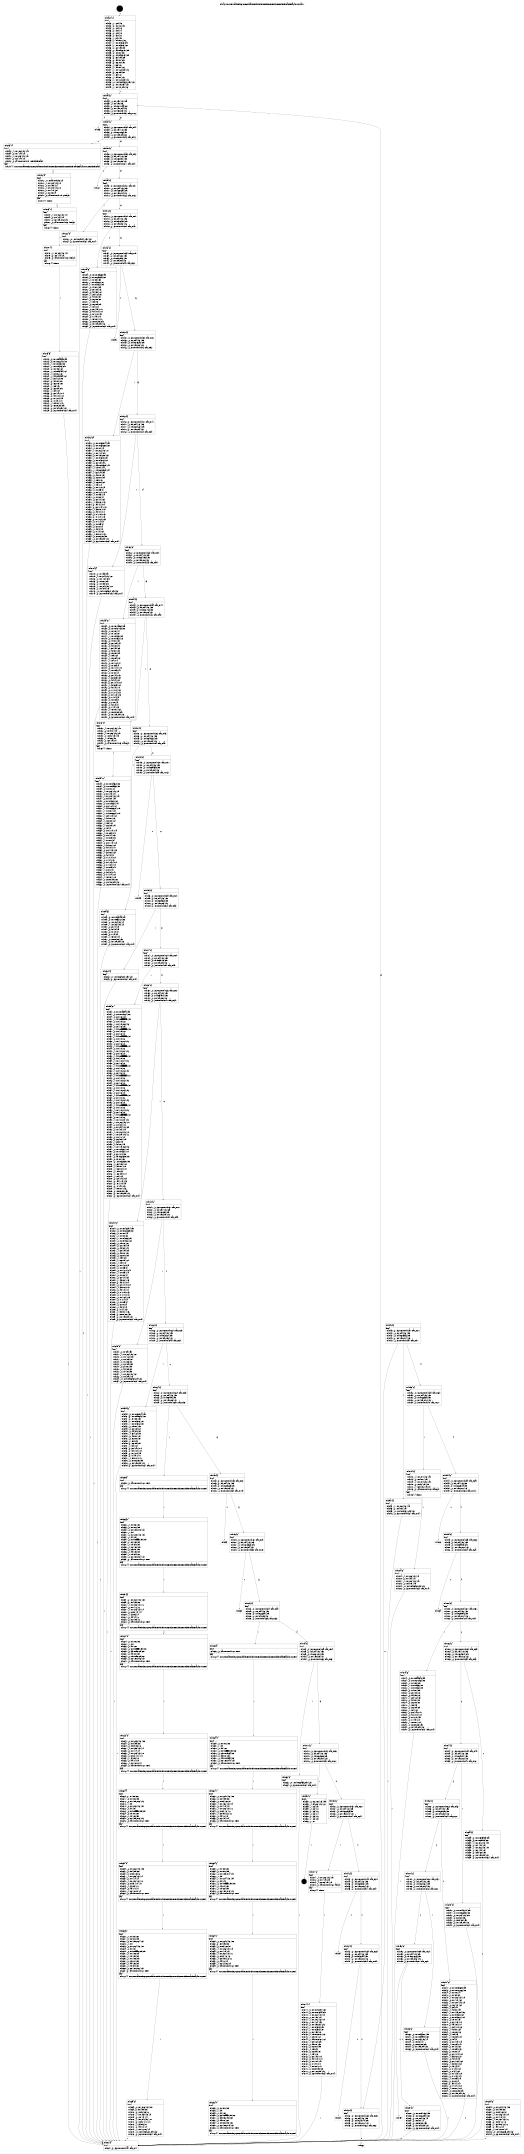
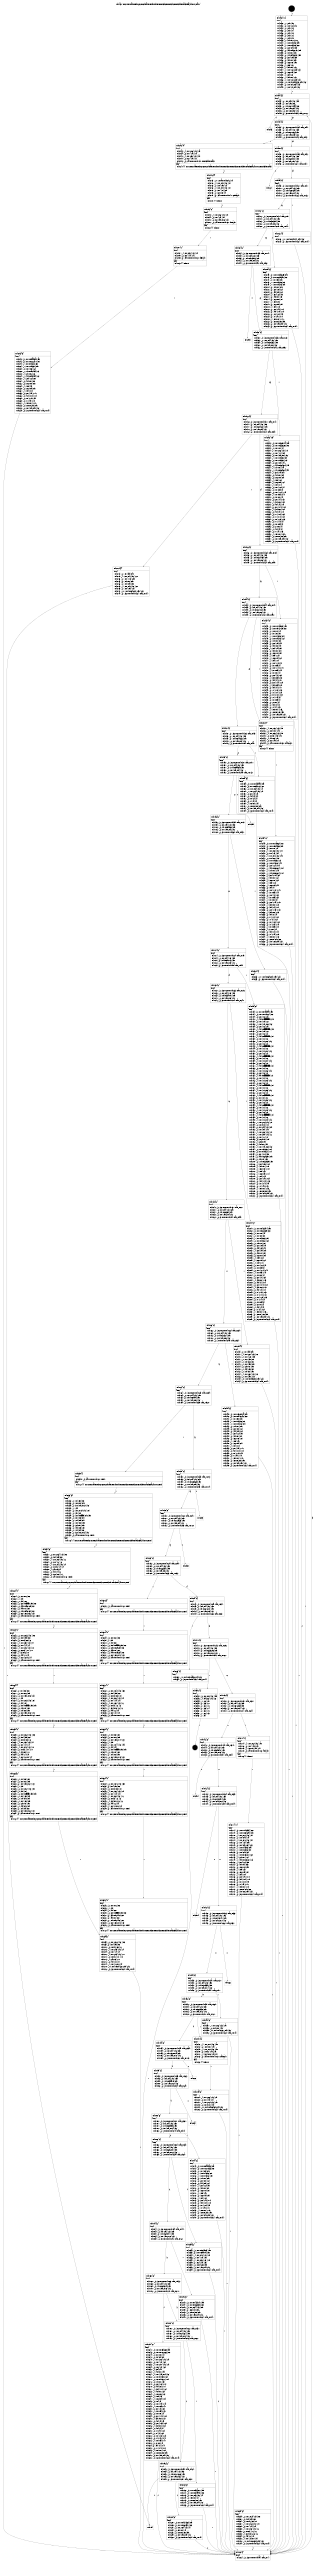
(90, 1372) -> (7, 1533)
(384, 1725) -> (212, 1949)
